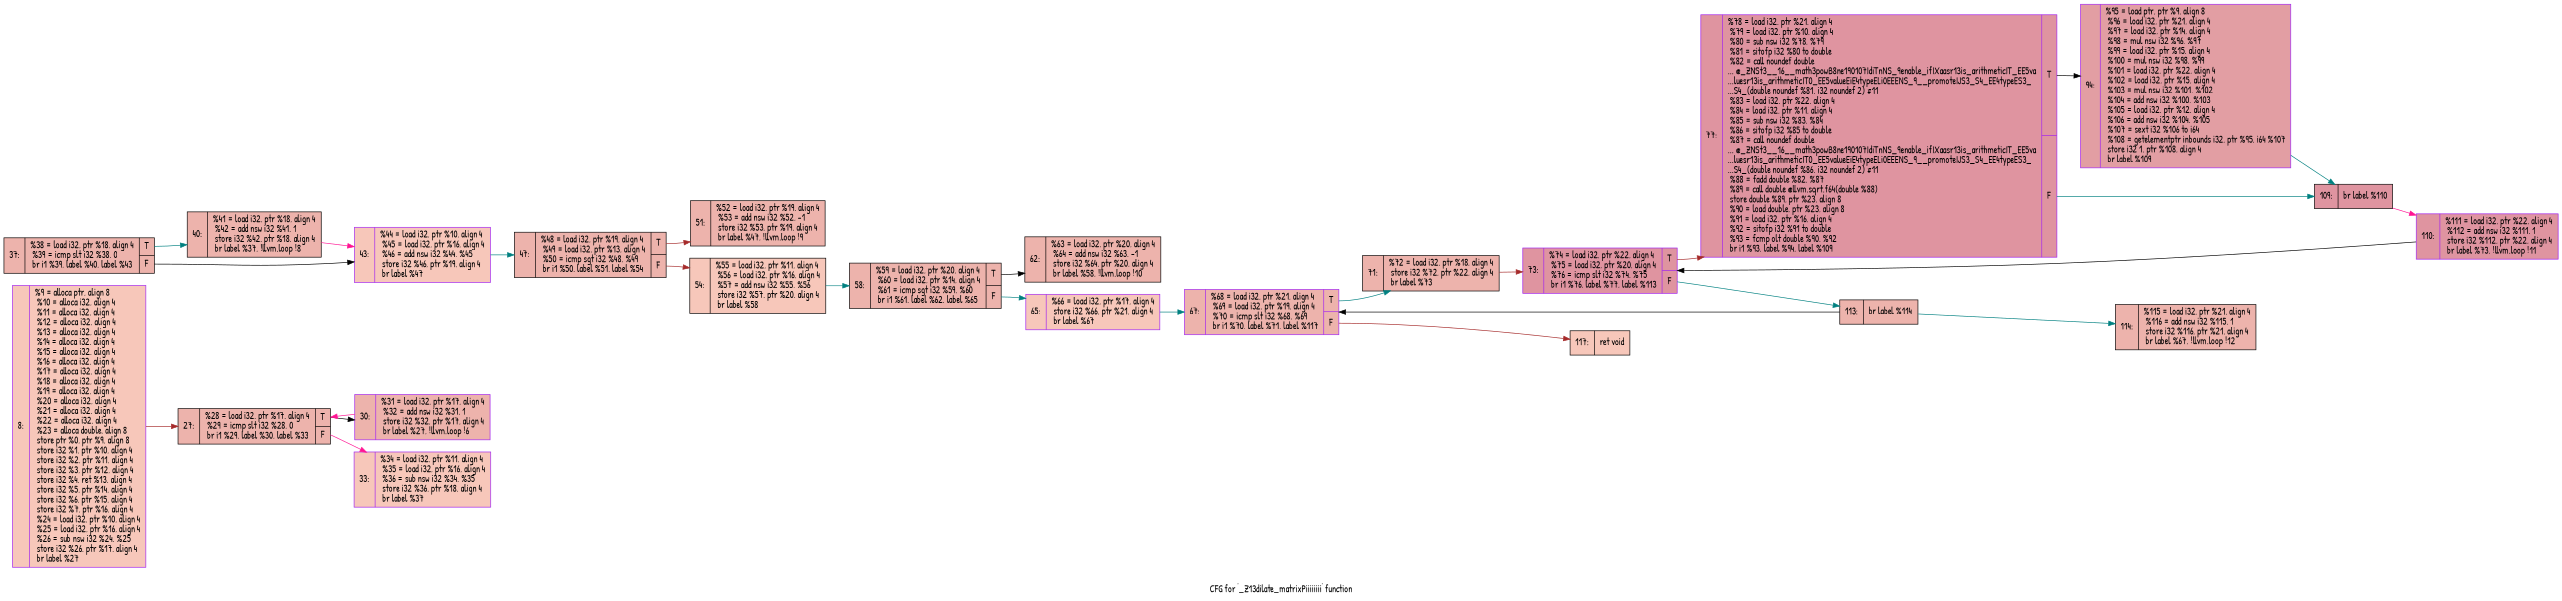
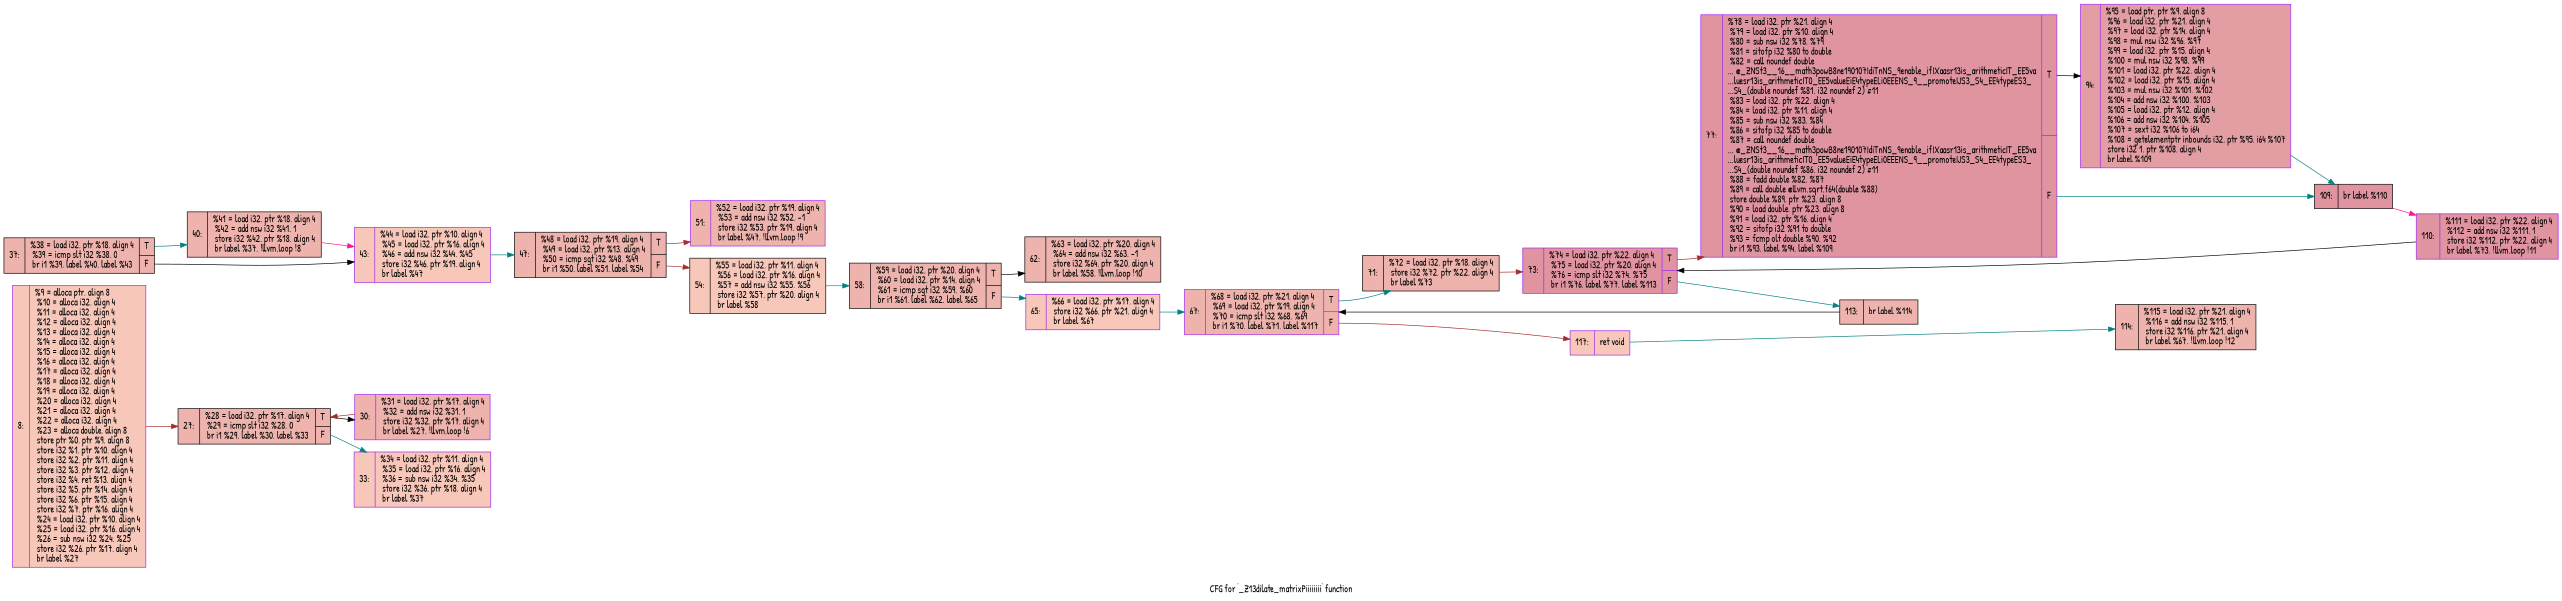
(758, 223) -> (758, 223)
(2013, 319) -> (1869, 336)
(1600, 343) -> (1600, 343)
(347, 415) -> (347, 415)
(346, 442) -> (346, 442)
